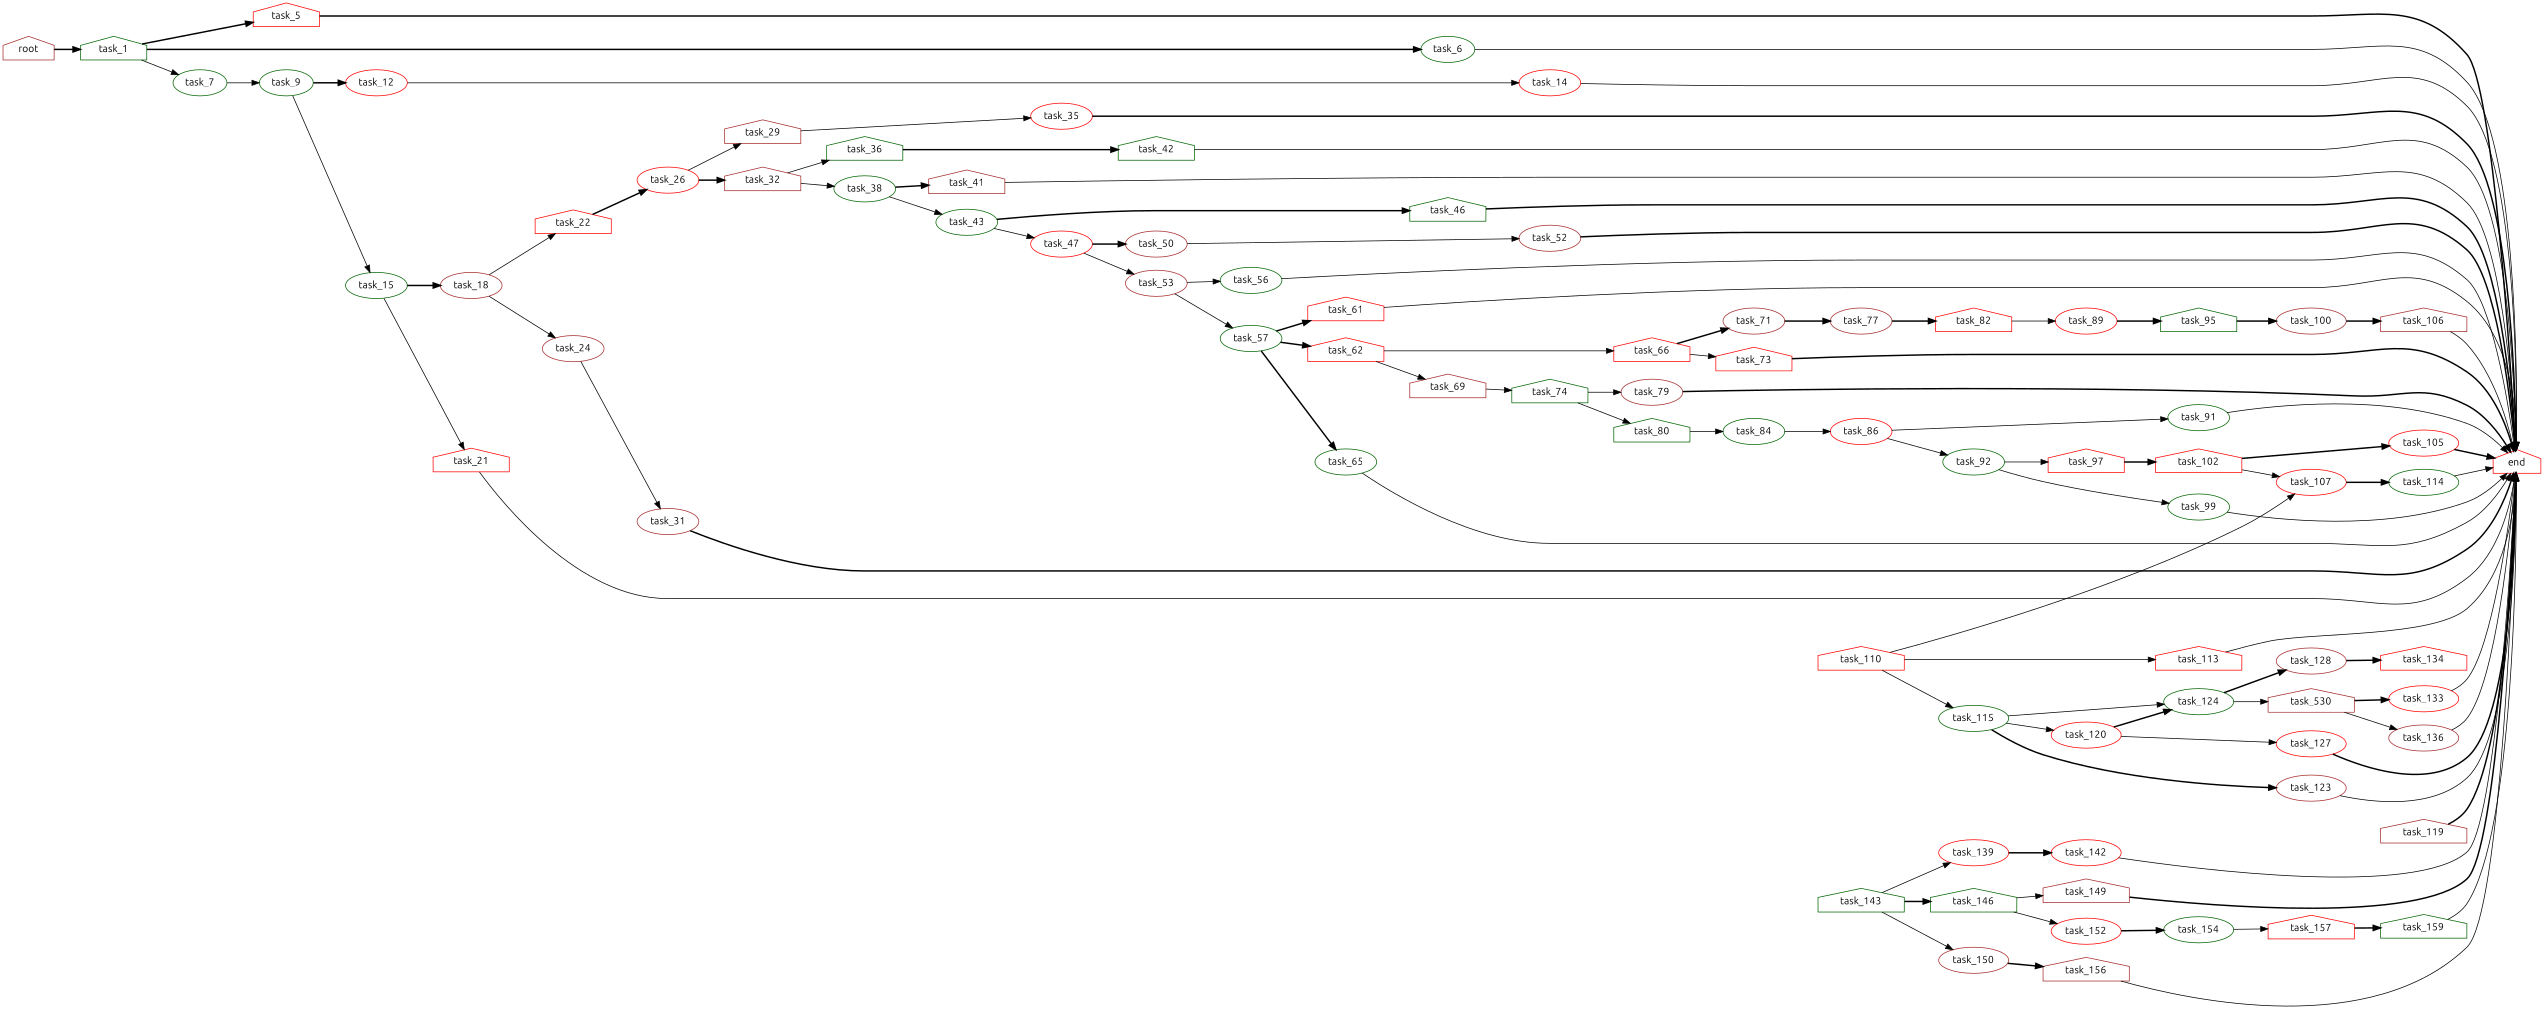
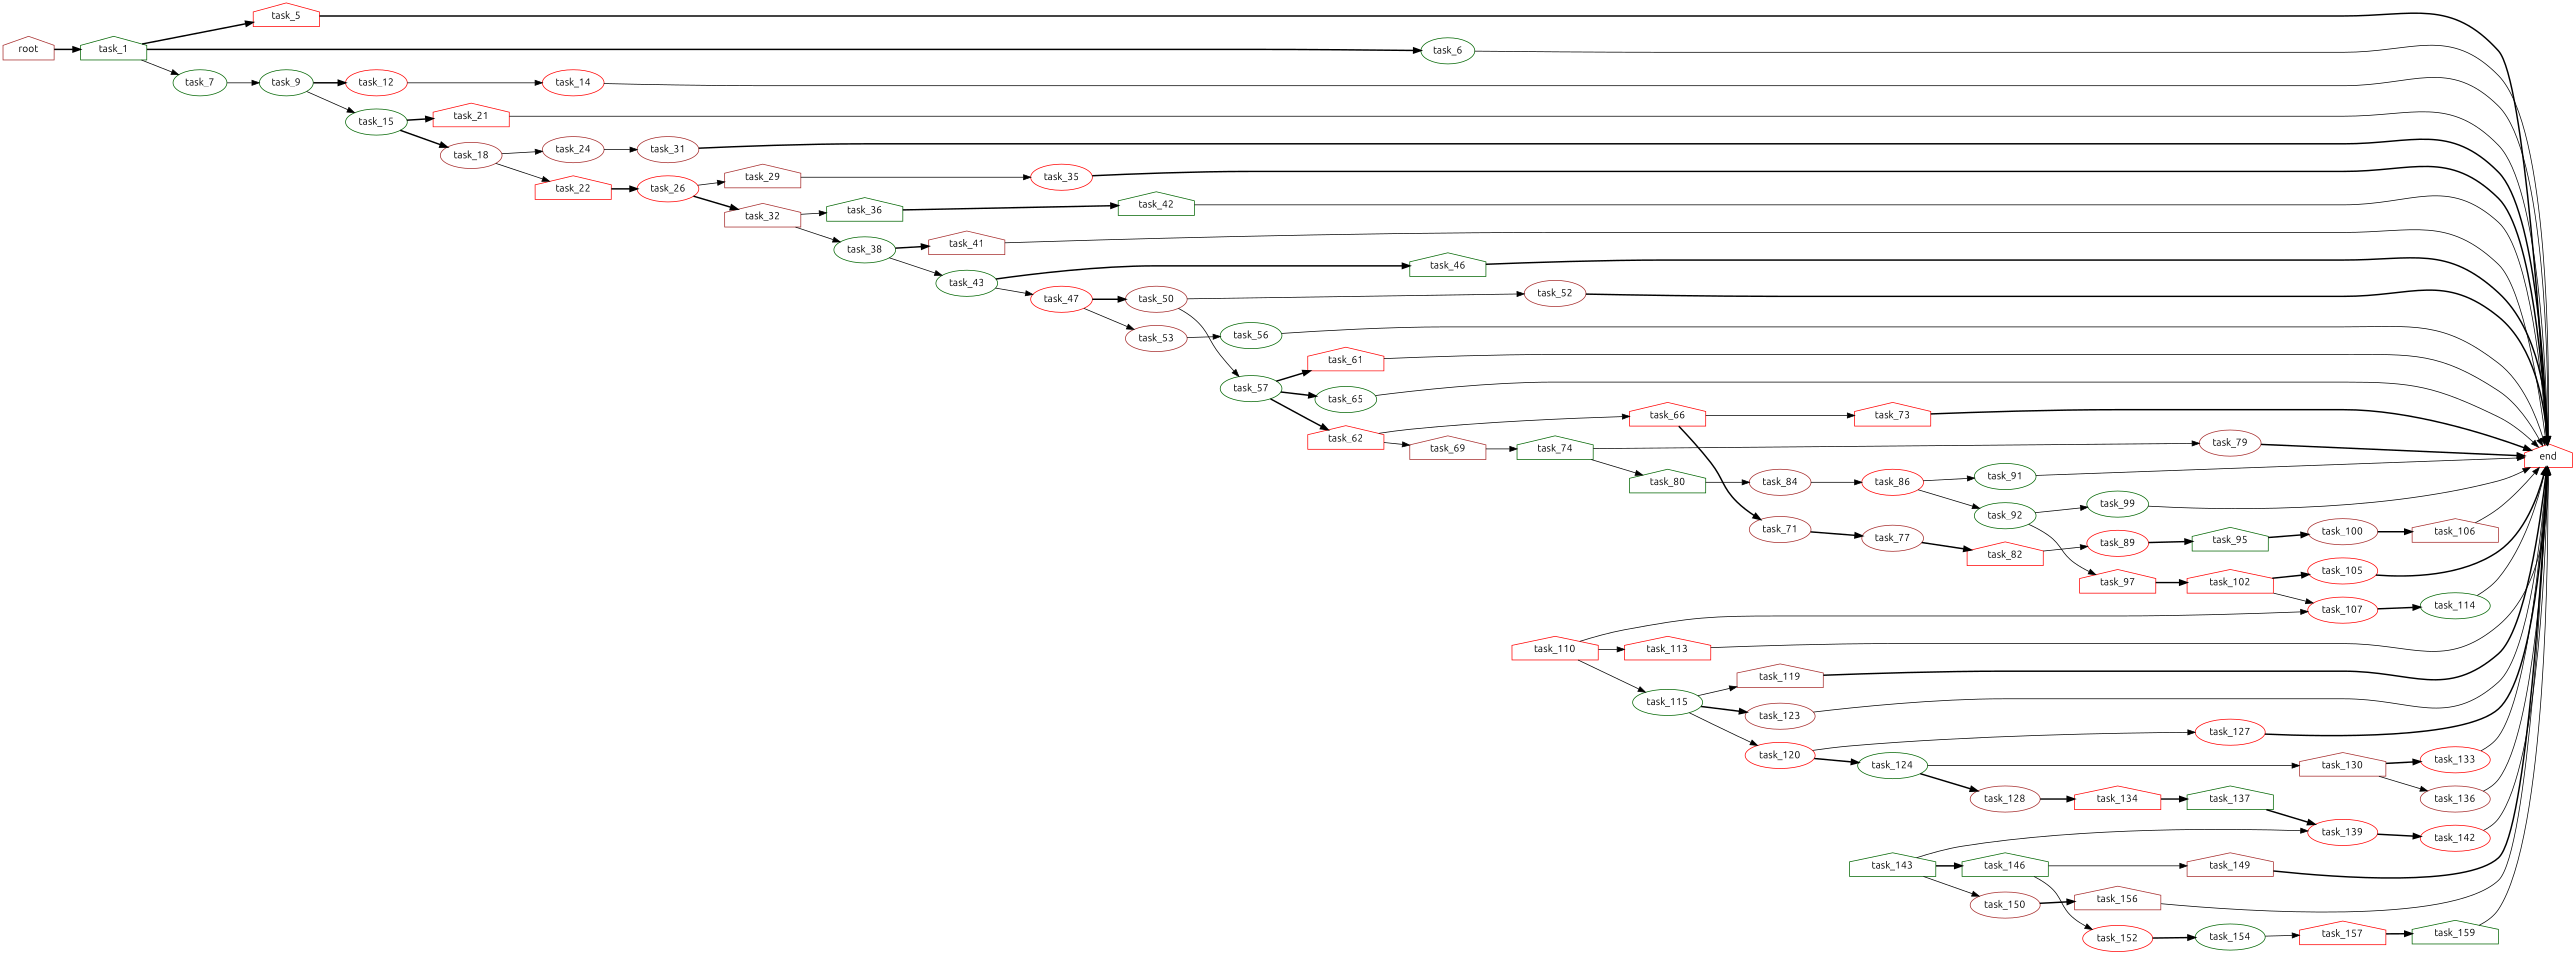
(1201, 309) -> (1205, 332)
(422, 371) -> (416, 120)
(1754, 431) -> (1780, 482)
(2311, 702) -> (2343, 766)
(2083, 710) -> (1714, 692)
none -> (2230, 799)
